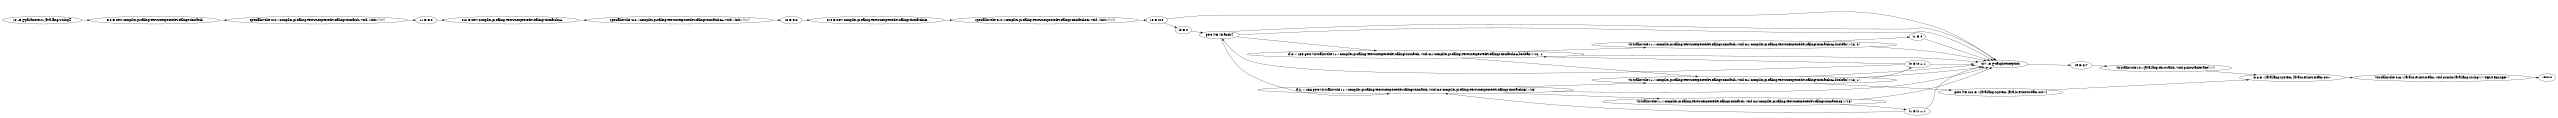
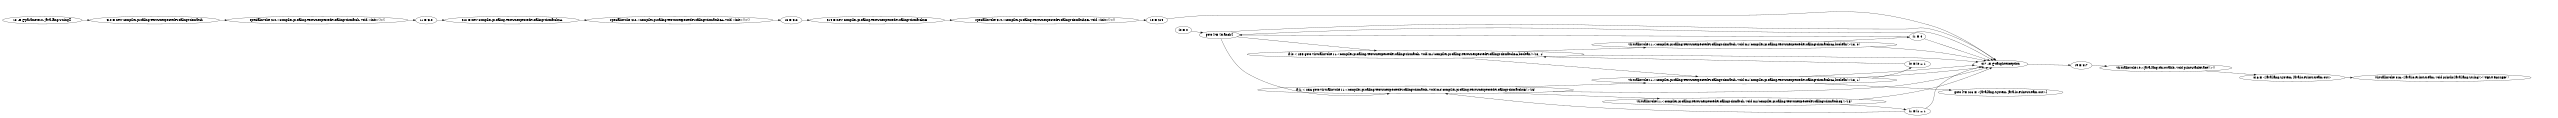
(1170, 25) -> none
(1951, 64) -> none
(1560, 73) -> (1575, 36)
(2547, 78) -> none
(2148, 85) -> none
